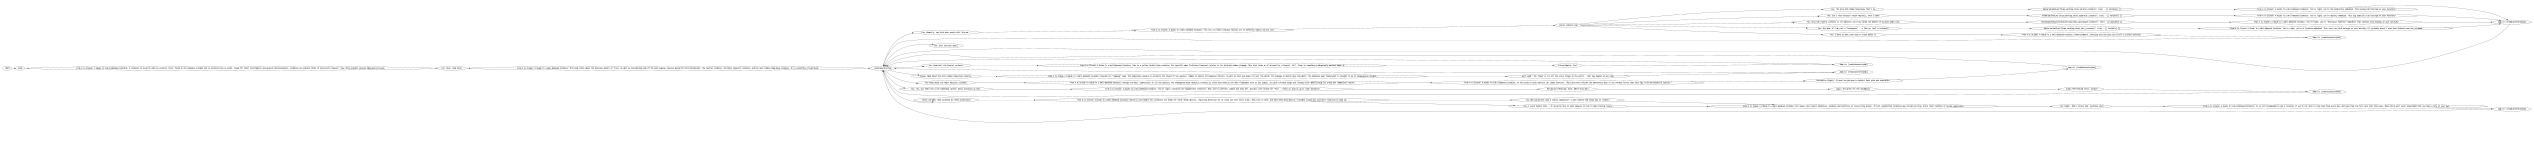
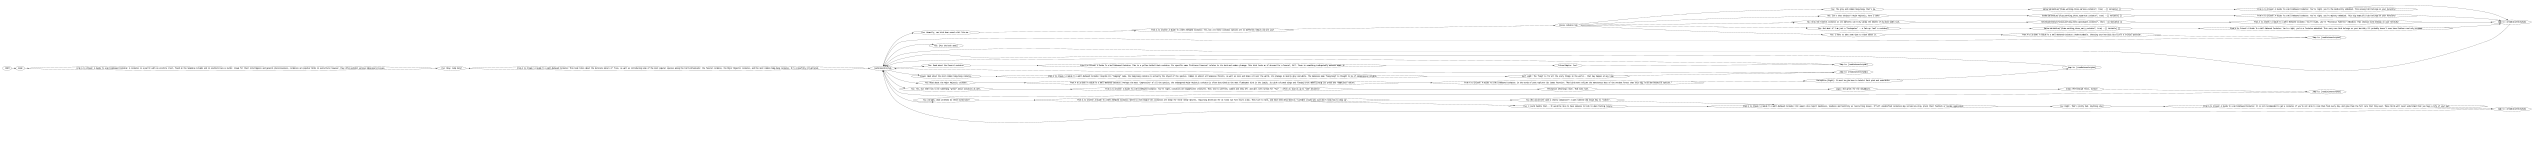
(946, 66) -> (946, 66)
(1568, 89) -> (1568, 89)
(946, 100) -> (946, 100)
